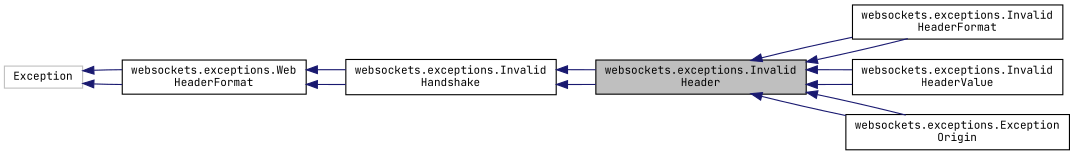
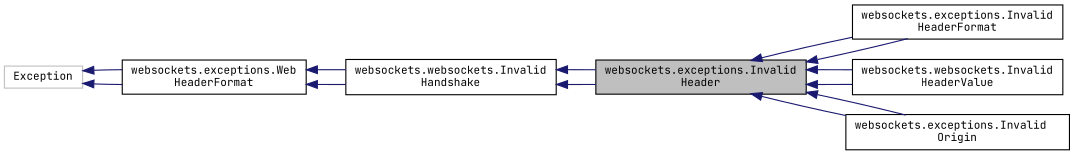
(451, 77) -> (451, 77)
(958, 77) -> (958, 77)
(958, 132) -> (958, 132)
